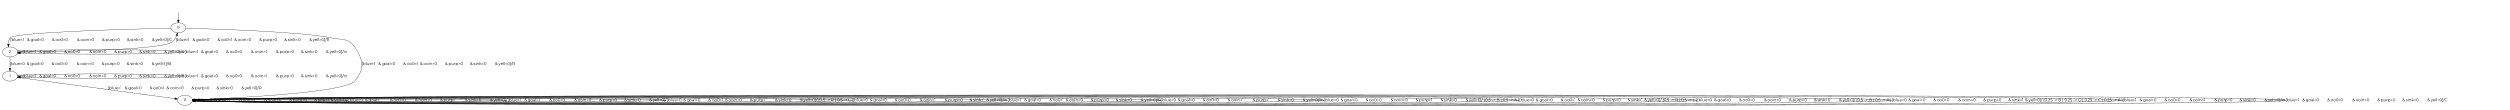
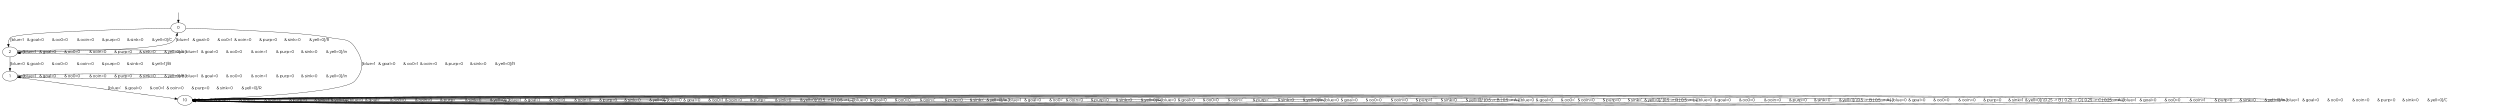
(185, 100) -> (185, 100)
